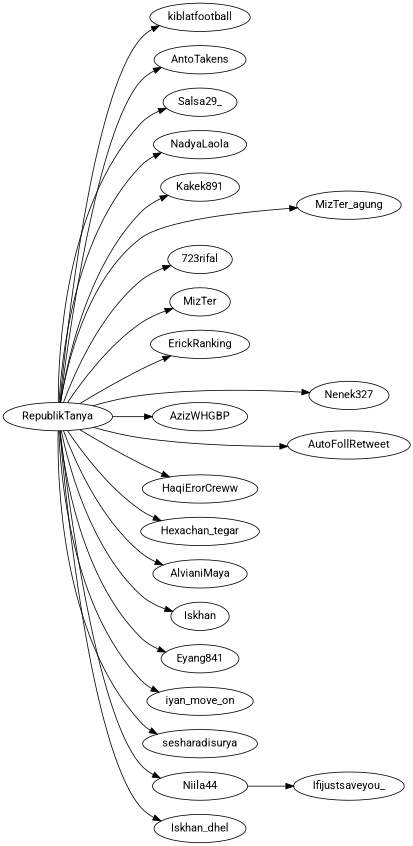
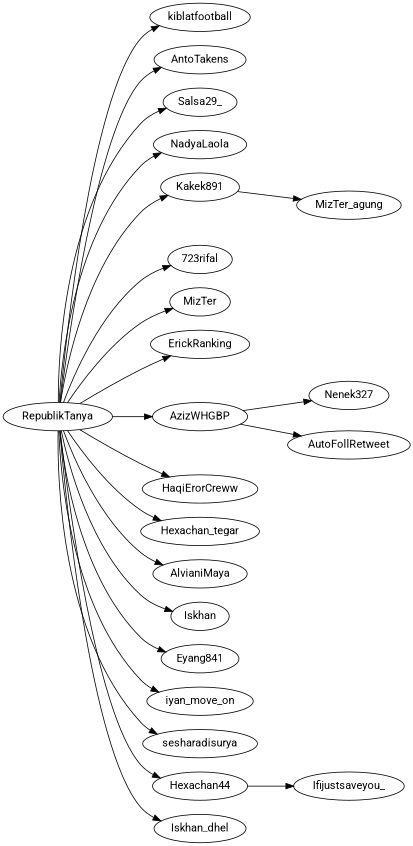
(128, 250) -> (266, 195)
(197, 391) -> (273, 406)
(186, 443) -> (267, 429)
(200, 786) -> (200, 786)
